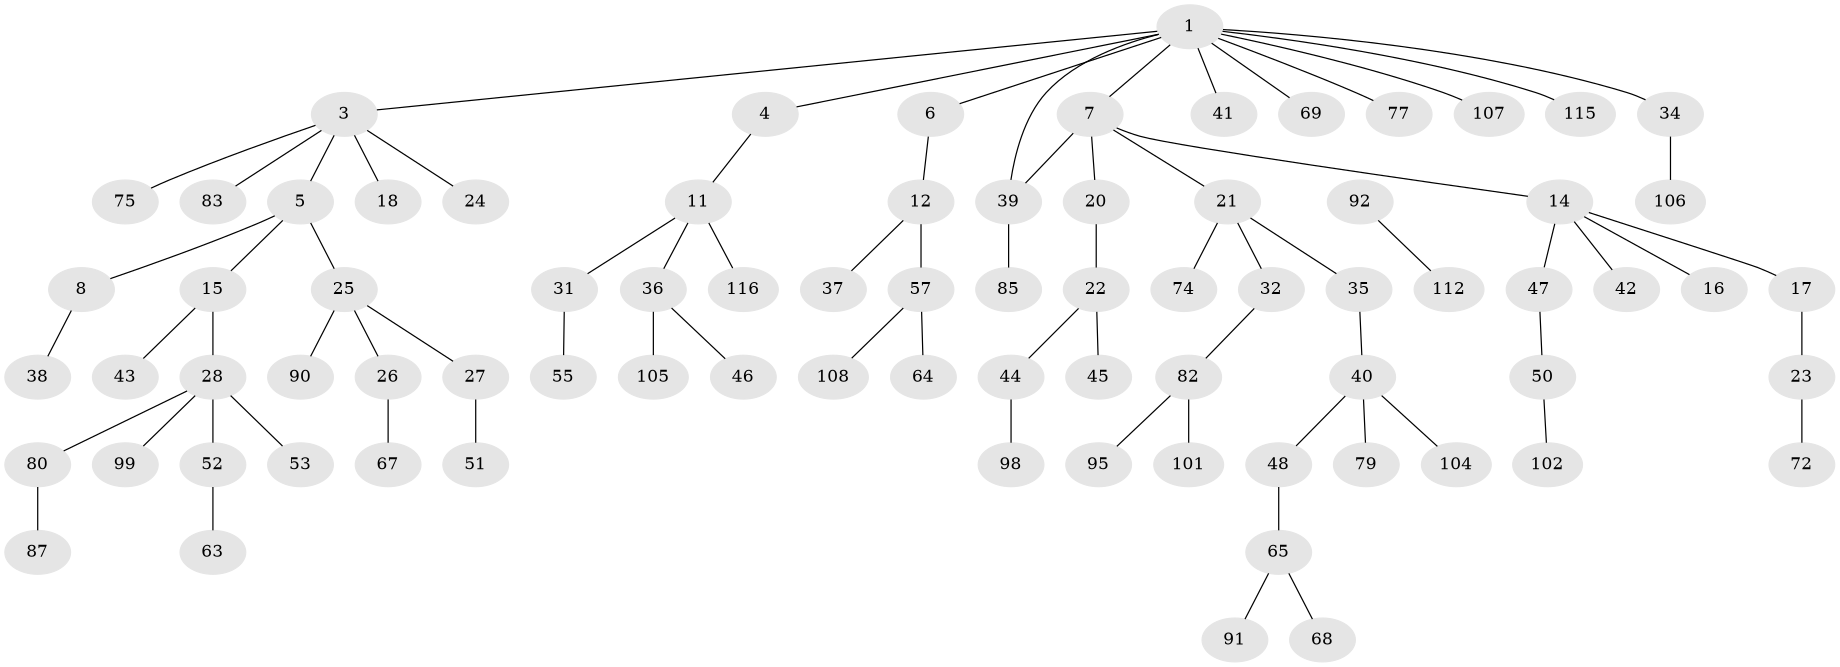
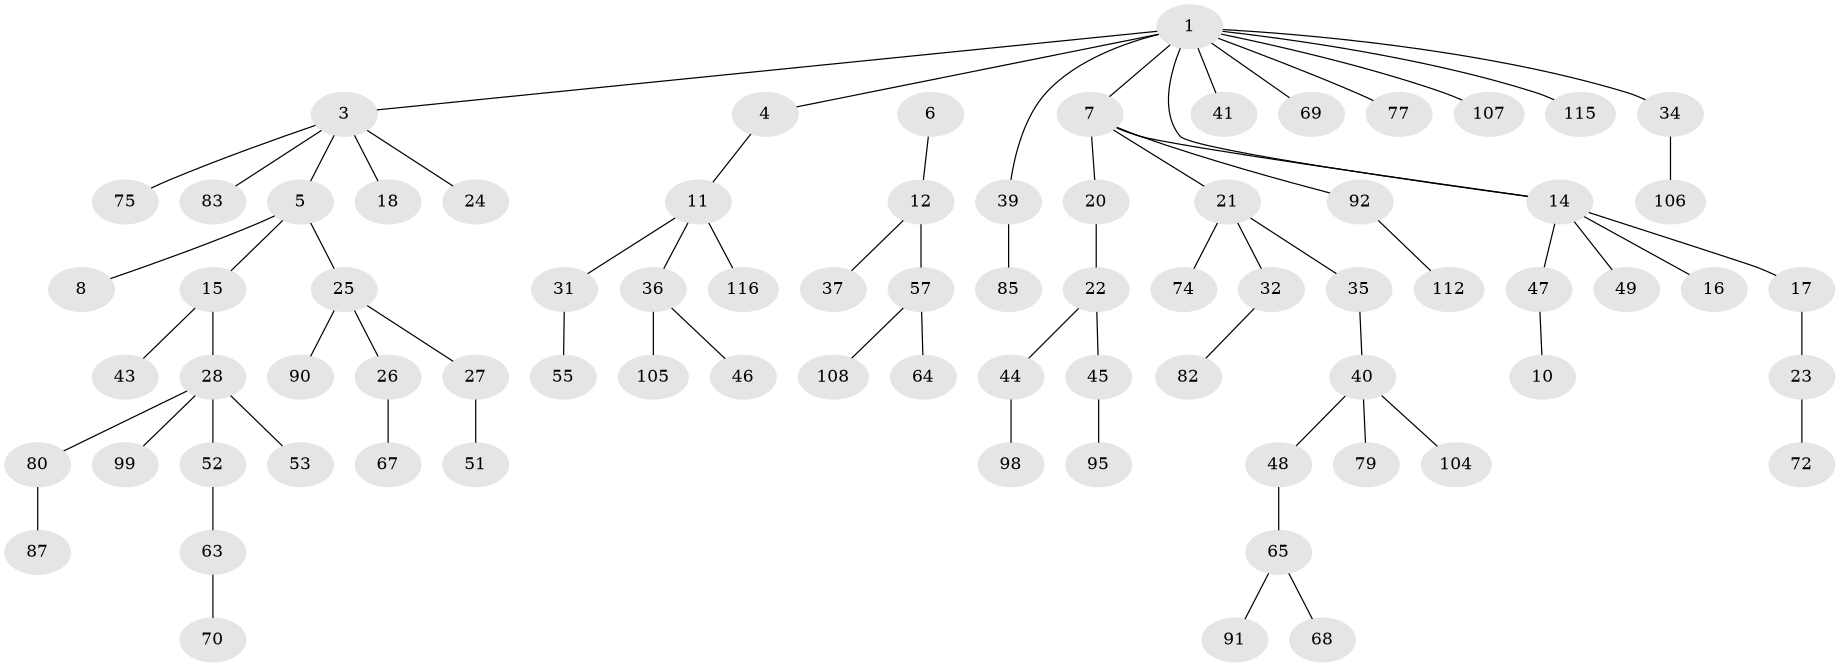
(1055, 72) -> (1307, 164)
(1049, 158) -> (1223, 163)
(1627, 290) -> (1627, 290)
(38, 377) -> none
(1543, 377) -> (1543, 377)
(1144, 421) -> (1099, 421)
(1189, 465) -> none
(1548, 465) -> none
none -> (213, 640)
